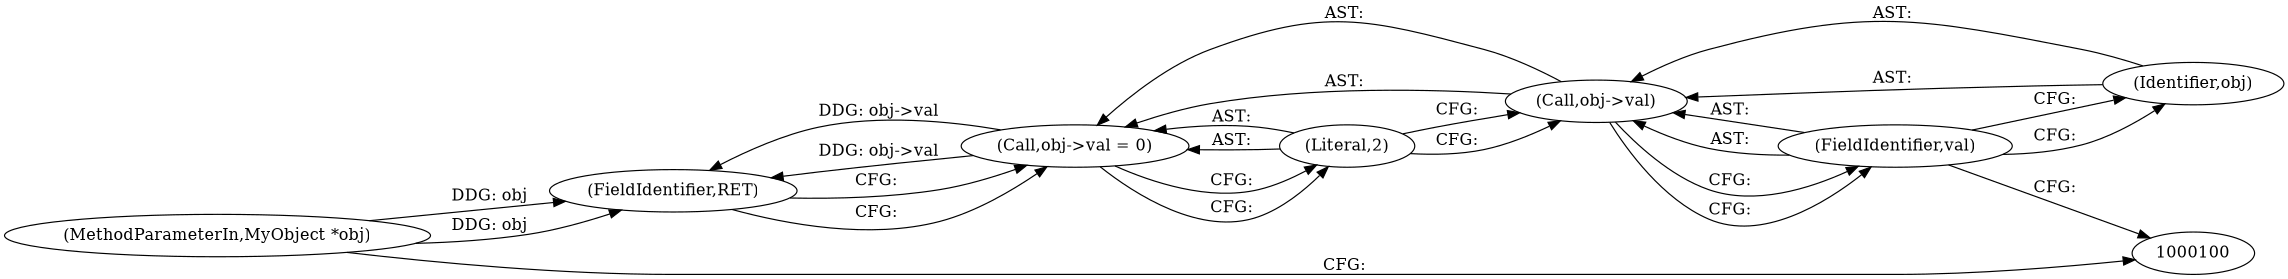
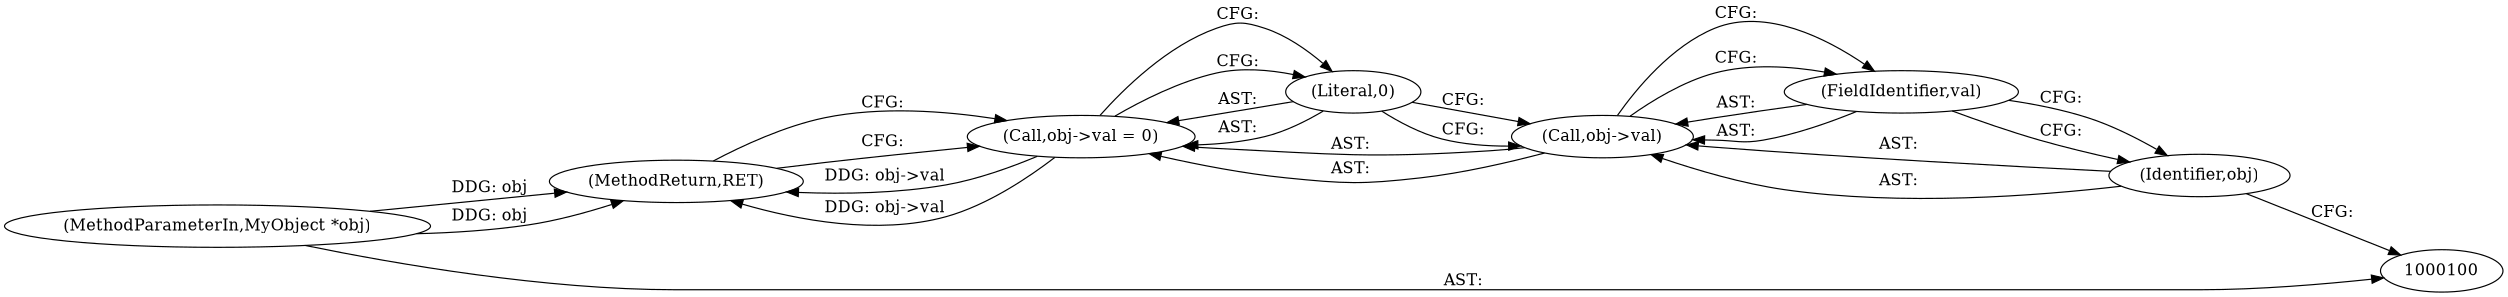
(1347, 146) -> (1353, 92)
(673, 191) -> (676, 181)
(2044, 199) -> (2318, 222)
(1347, 266) -> (1466, 281)
